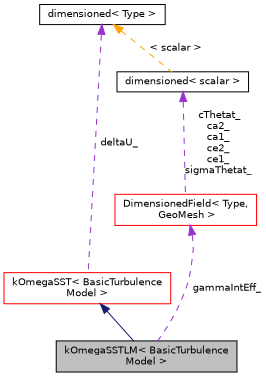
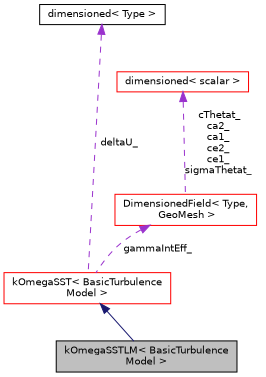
(147, 52) -> none
(183, 82) -> (183, 82)
(185, 291) -> (115, 248)
